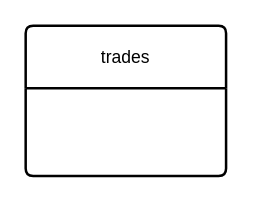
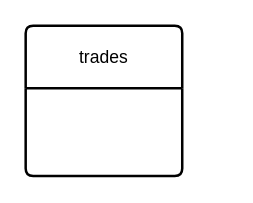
(126, 101) -> (104, 101)
